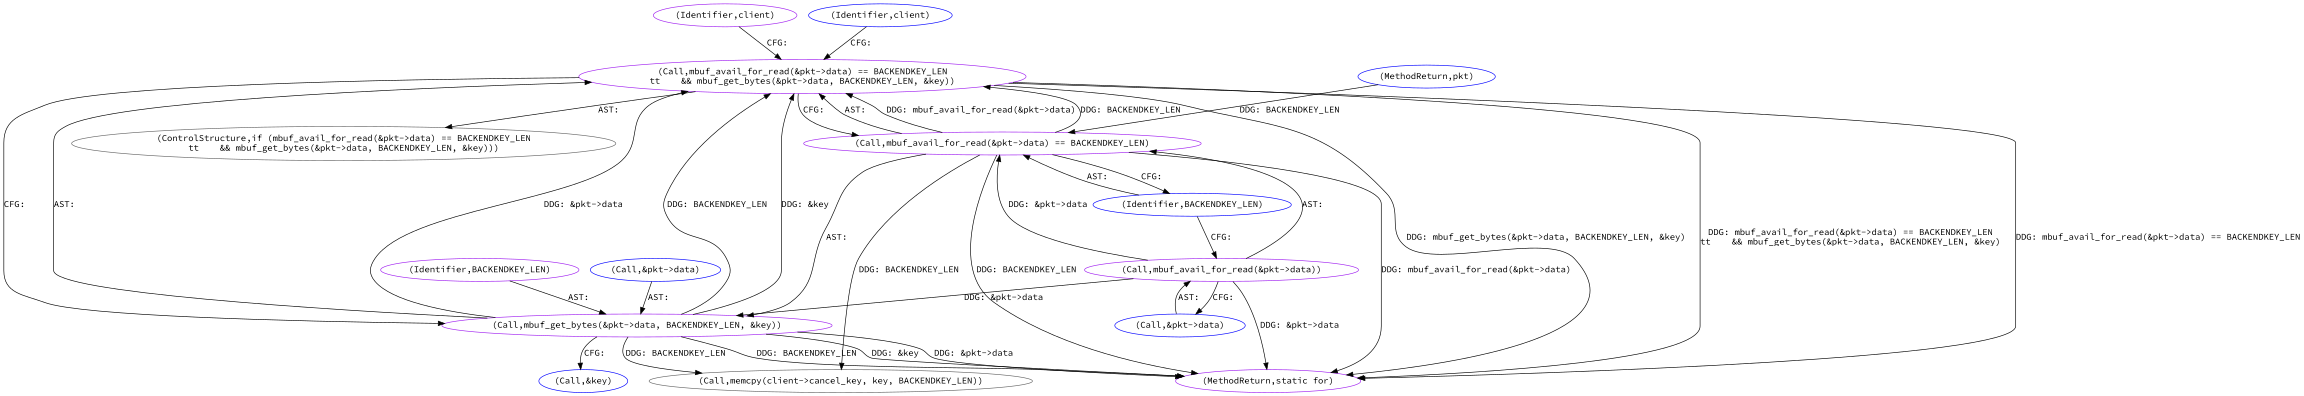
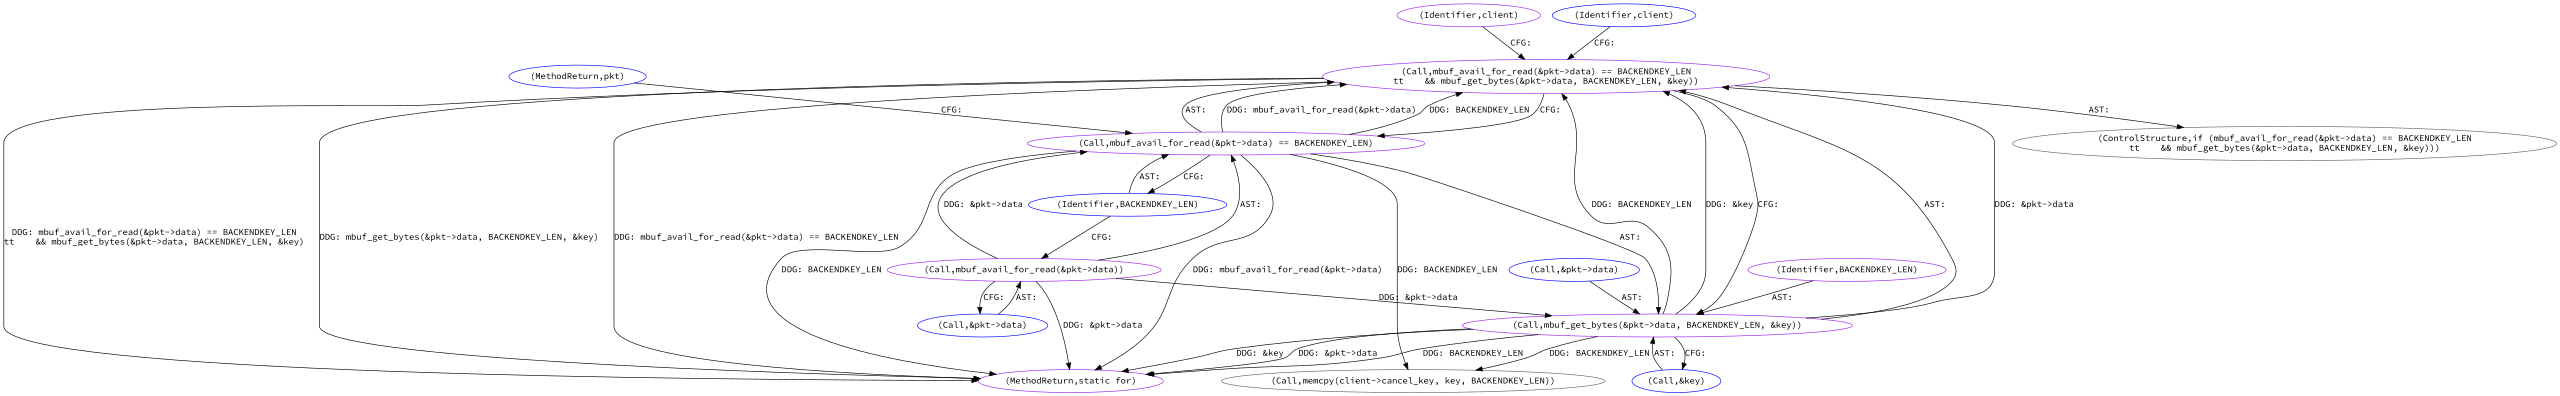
(1290, 110) -> (954, 110)
none -> (1654, 358)
